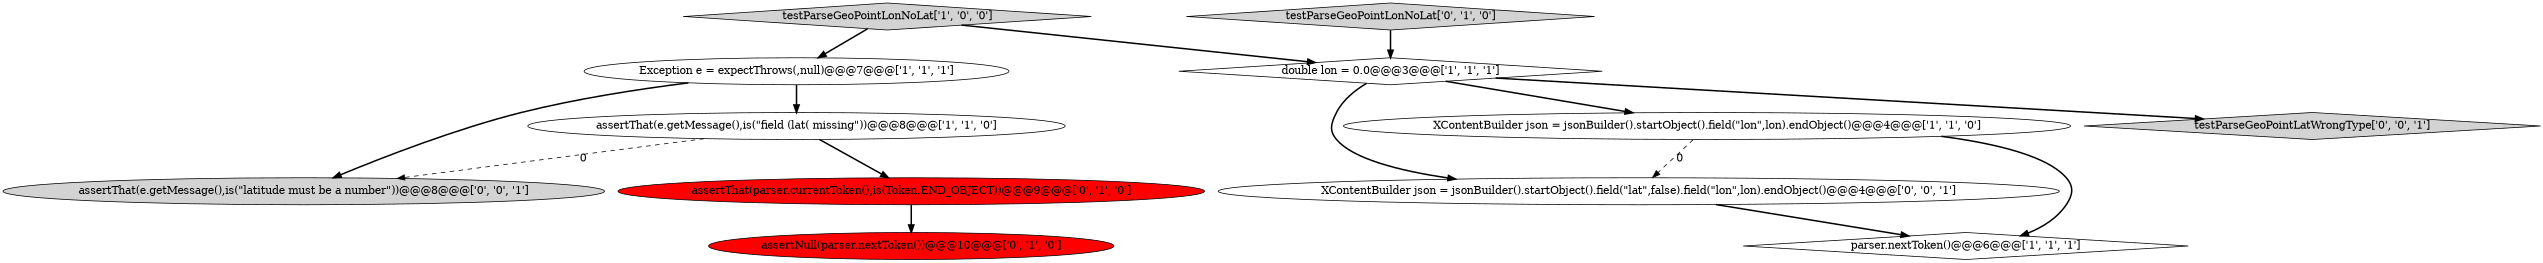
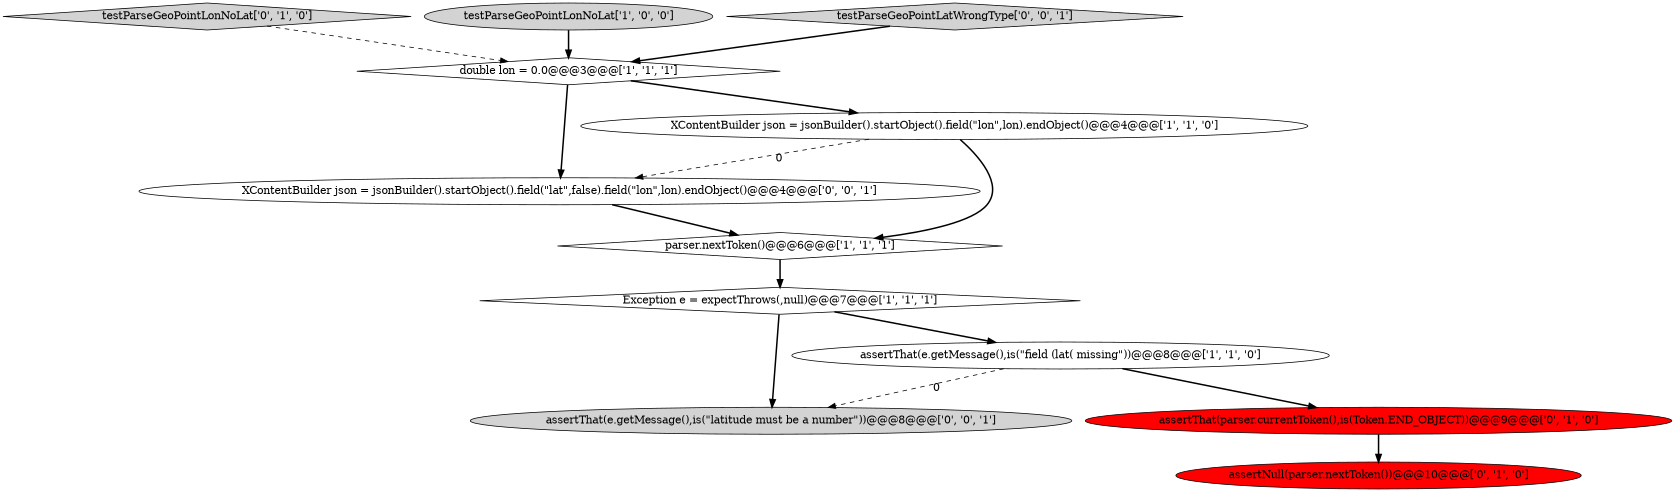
(887, 16) -> (569, 16)
(1390, 40) -> (384, 43)
(846, 41) -> (780, 270)
(796, 71) -> (780, 301)
(1845, 98) -> (765, 43)
